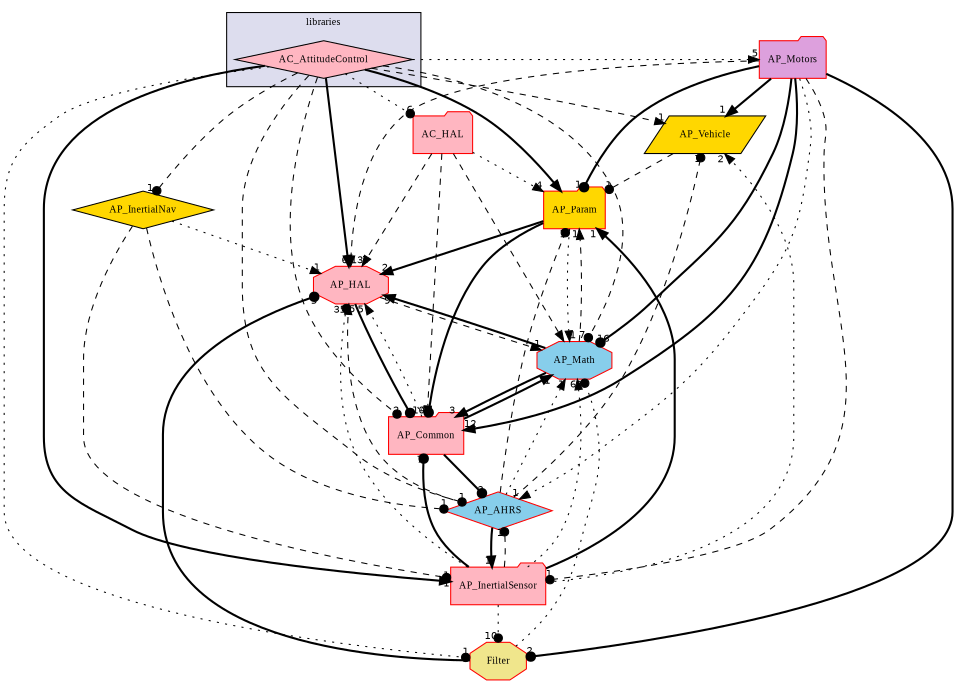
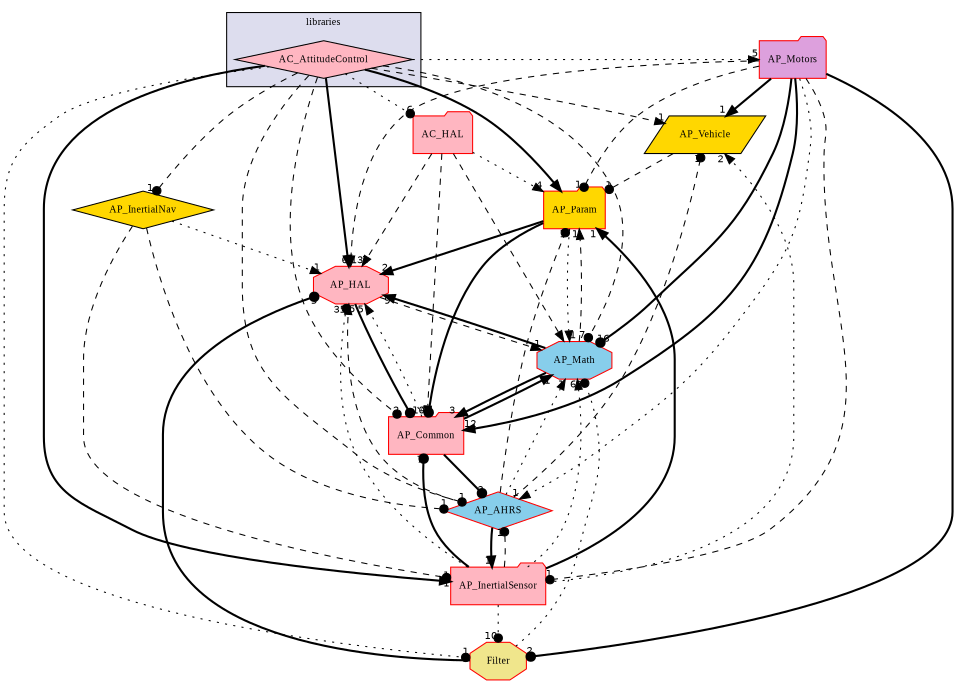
(657, 103) -> (657, 103)
